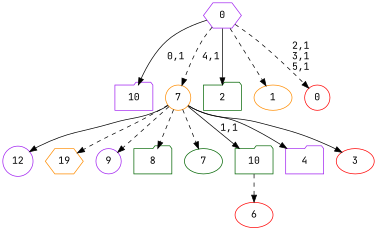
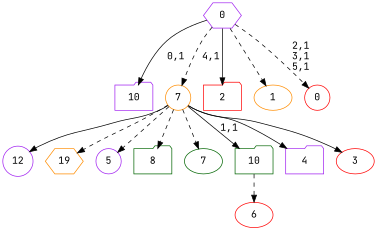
(222, 98) -> (222, 98)
(109, 161) -> (109, 161)
